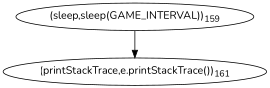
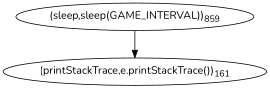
(212, 16) -> (212, 16)
